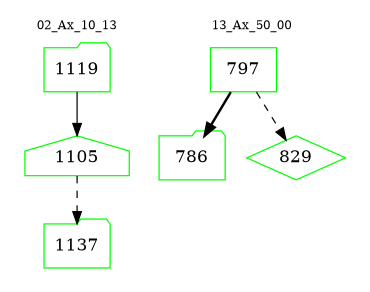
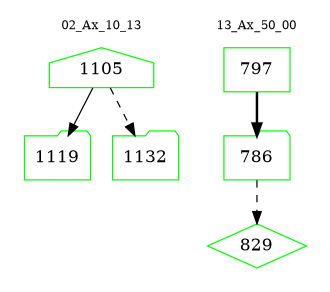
(77, 108) -> (83, 106)
(268, 111) -> (257, 196)
(77, 246) -> (146, 158)
